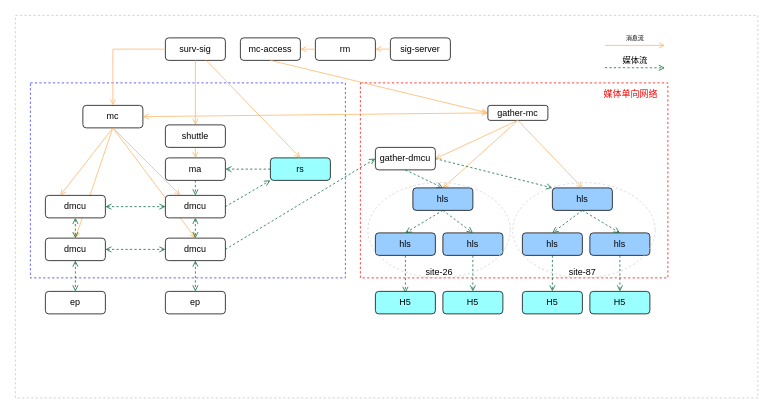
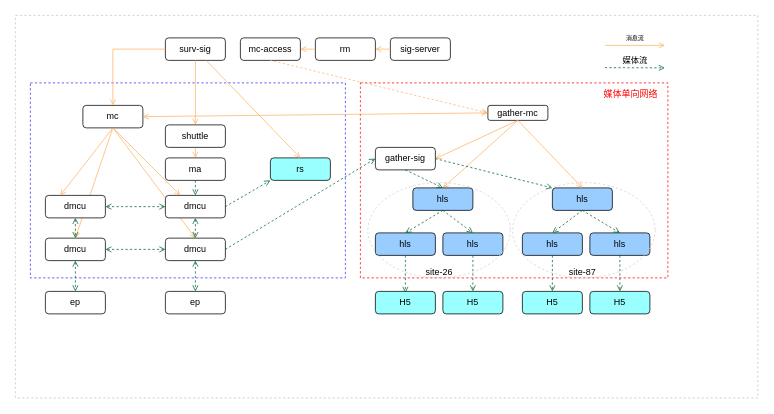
(376, 86) -> (376, 86)
(405, 159) -> (405, 159)
(249, 169) -> none
